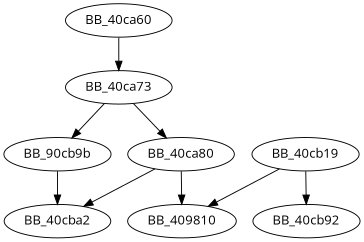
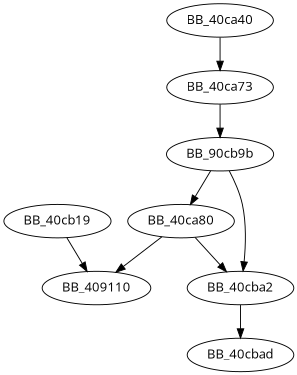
(119, 20) -> (220, 20)
(147, 117) -> (203, 184)
(182, 221) -> (96, 288)
(306, 221) -> none
none -> (241, 355)
